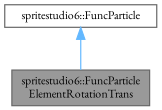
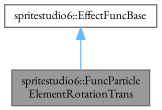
(81, 16) -> (81, 16)
